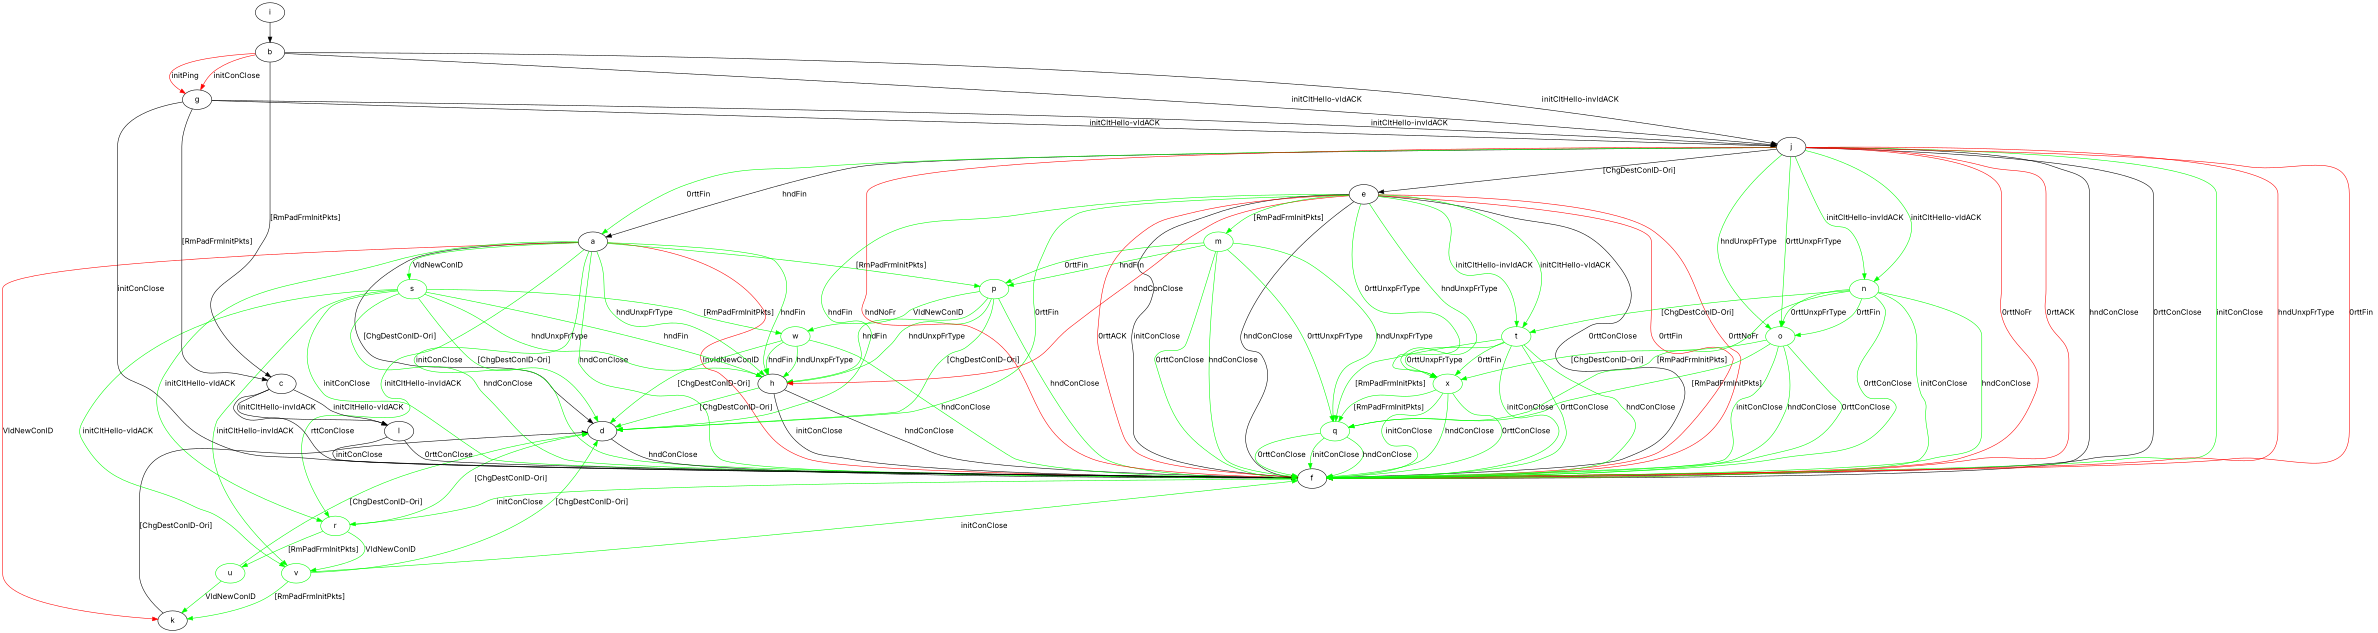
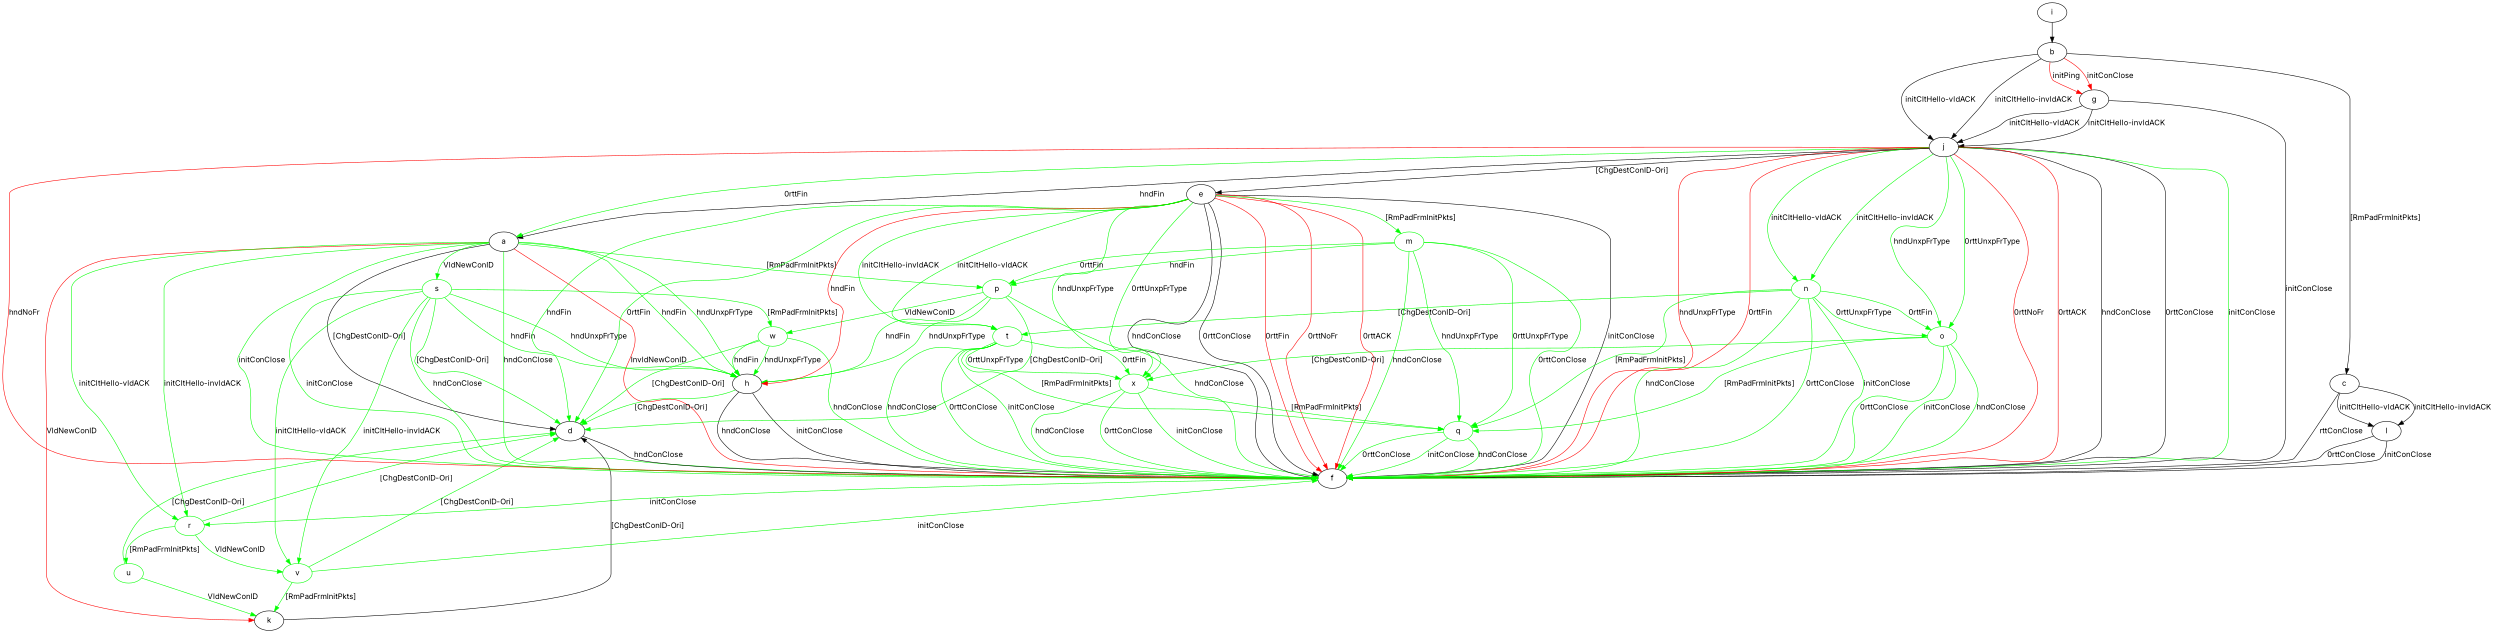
(182, 275) -> none
(1160, 289) -> (844, 289)
